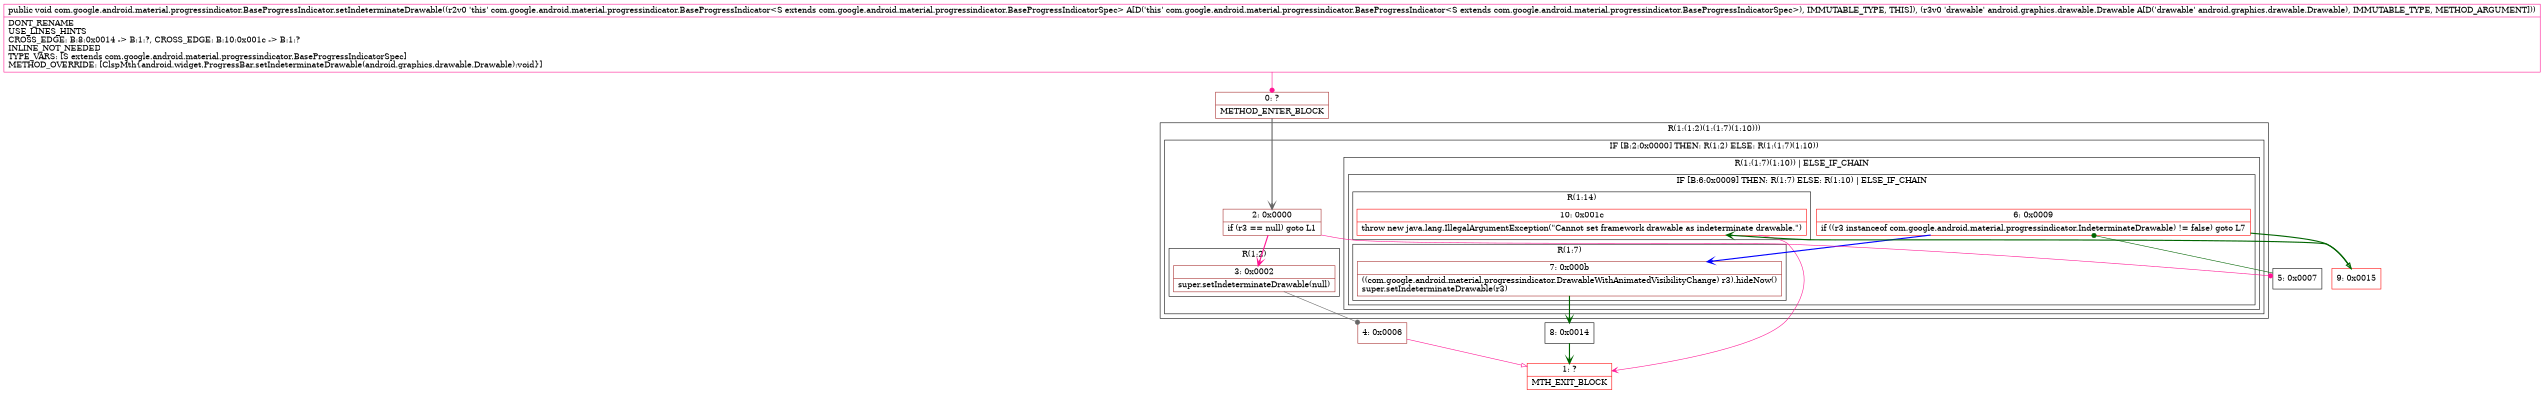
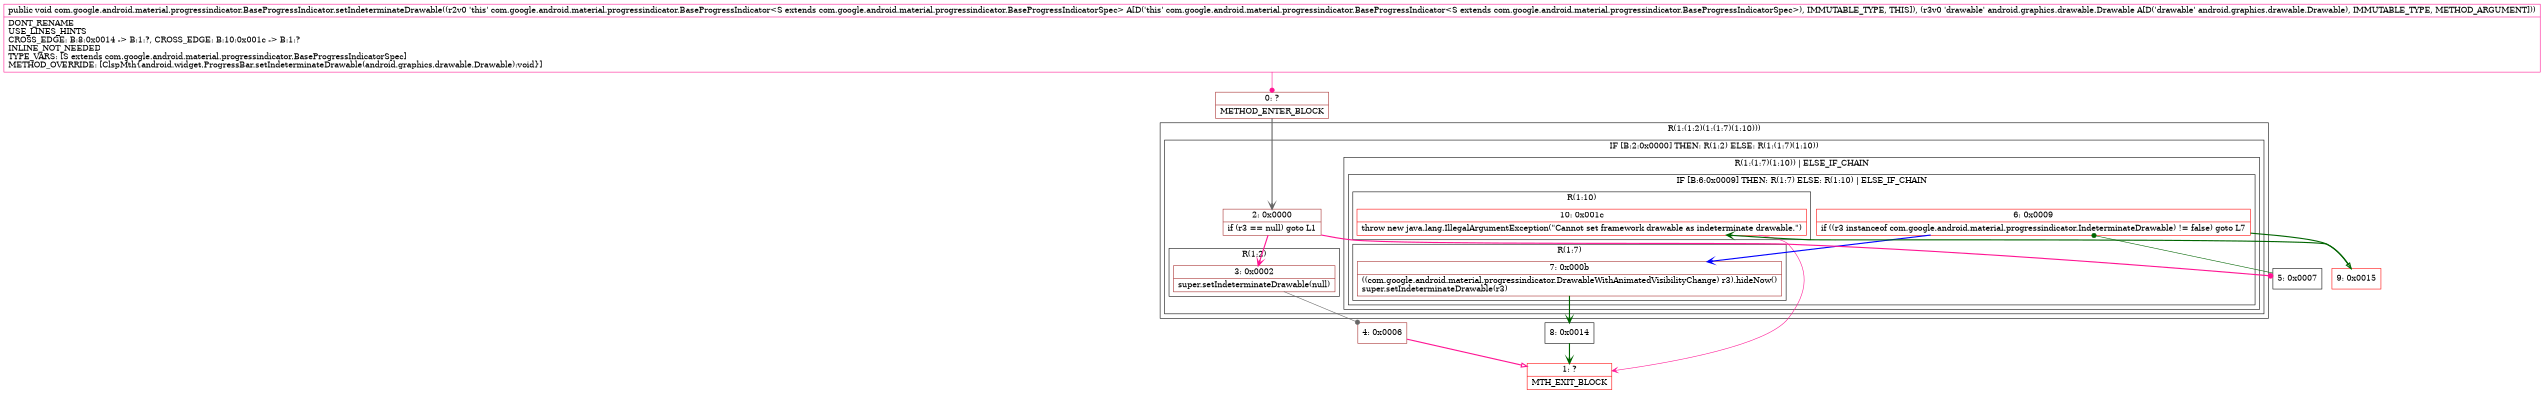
(1582, 198) -> (1582, 198)
(1795, 245) -> (1795, 245)
(1464, 352) -> (1464, 352)
